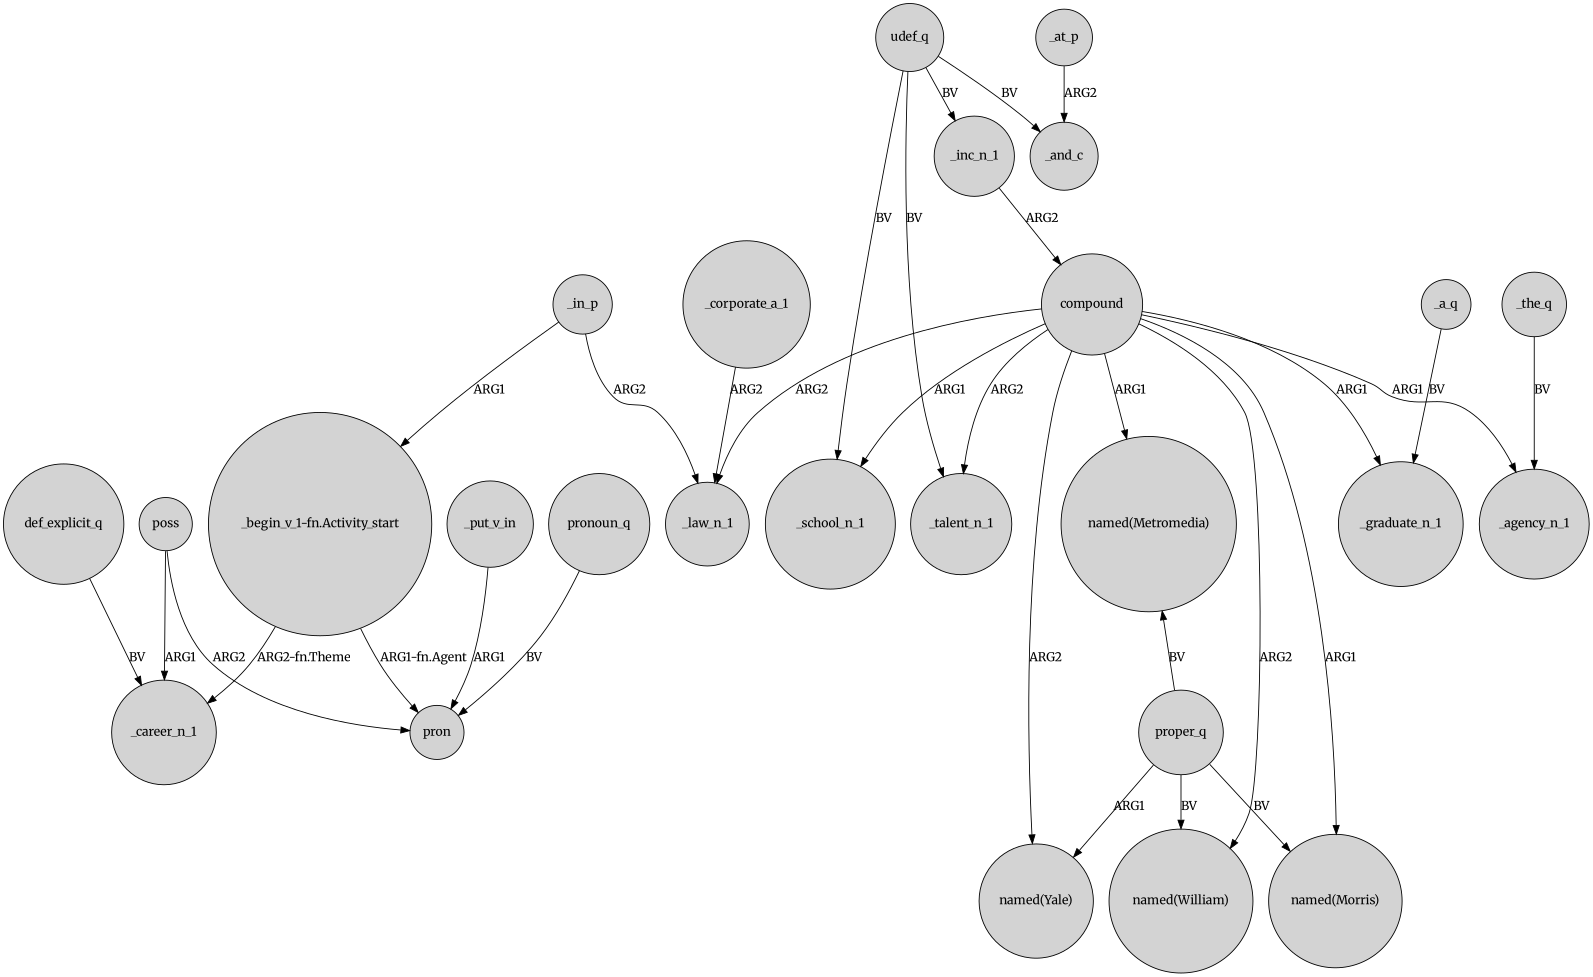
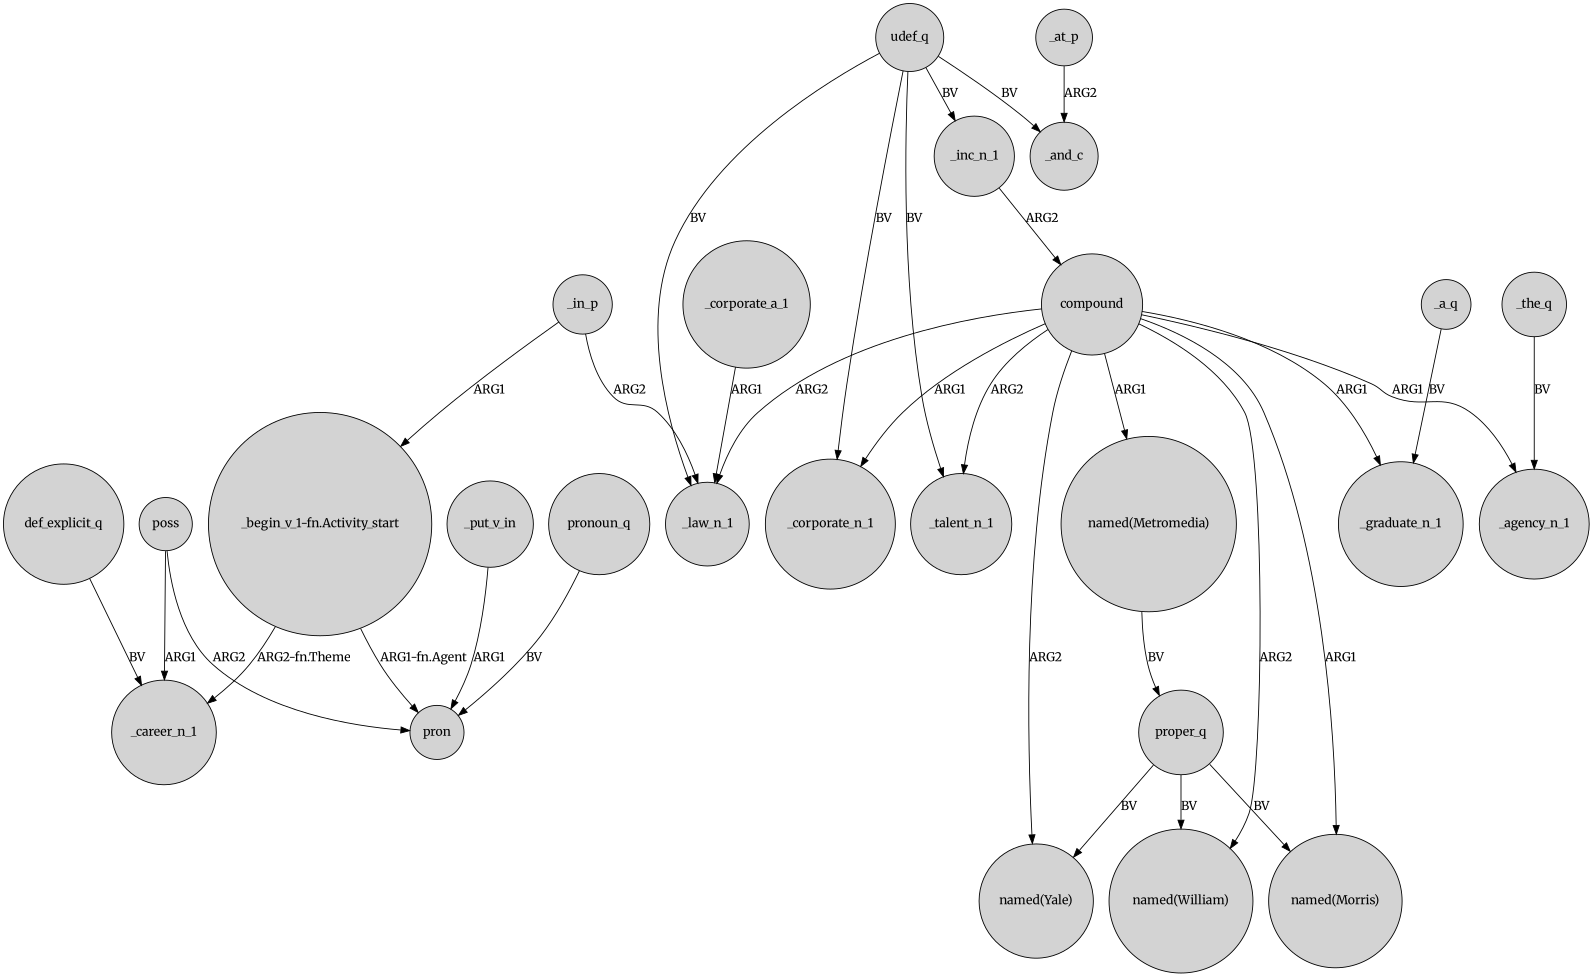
none -> (685, 224)
(747, 390) -> (747, 390)
(830, 524) -> (830, 524)
(1169, 655) -> (1145, 651)
(1129, 807) -> (1129, 807)
